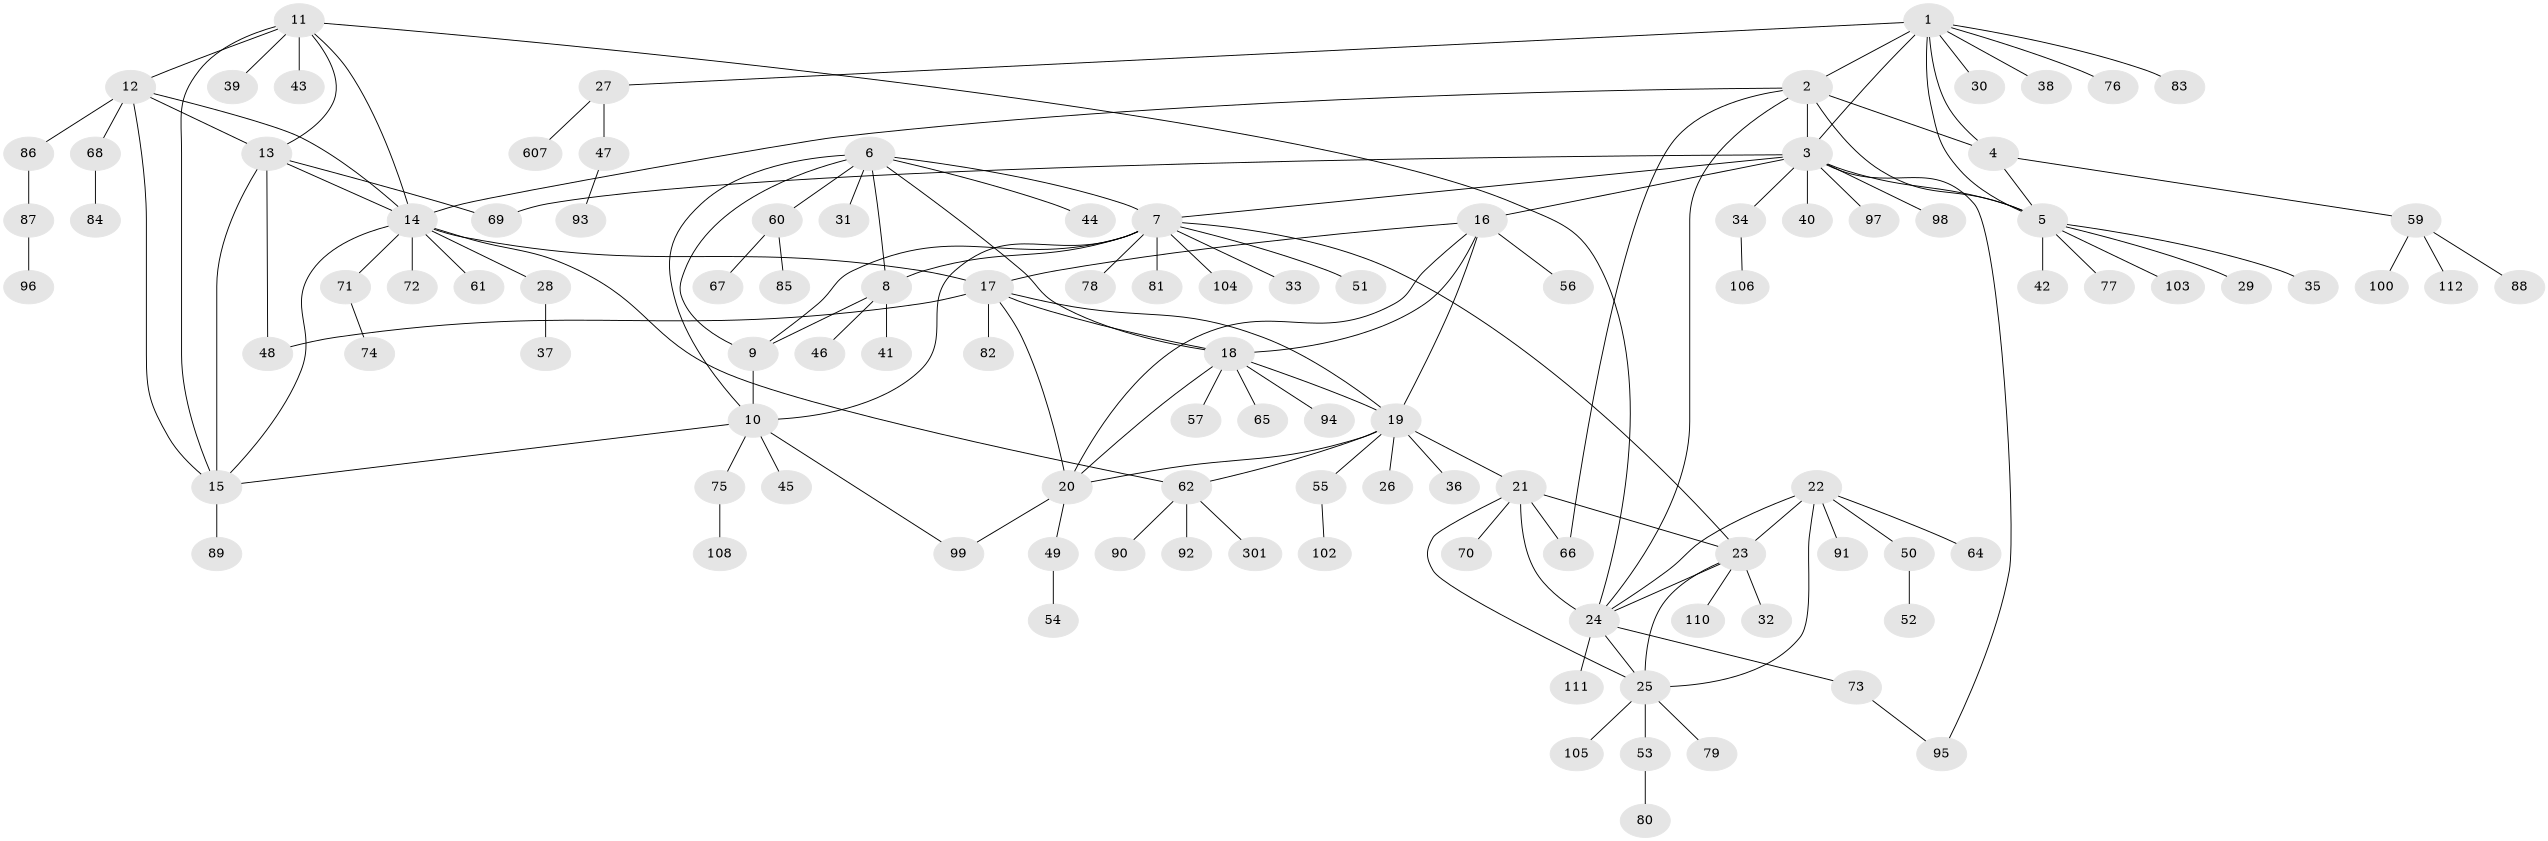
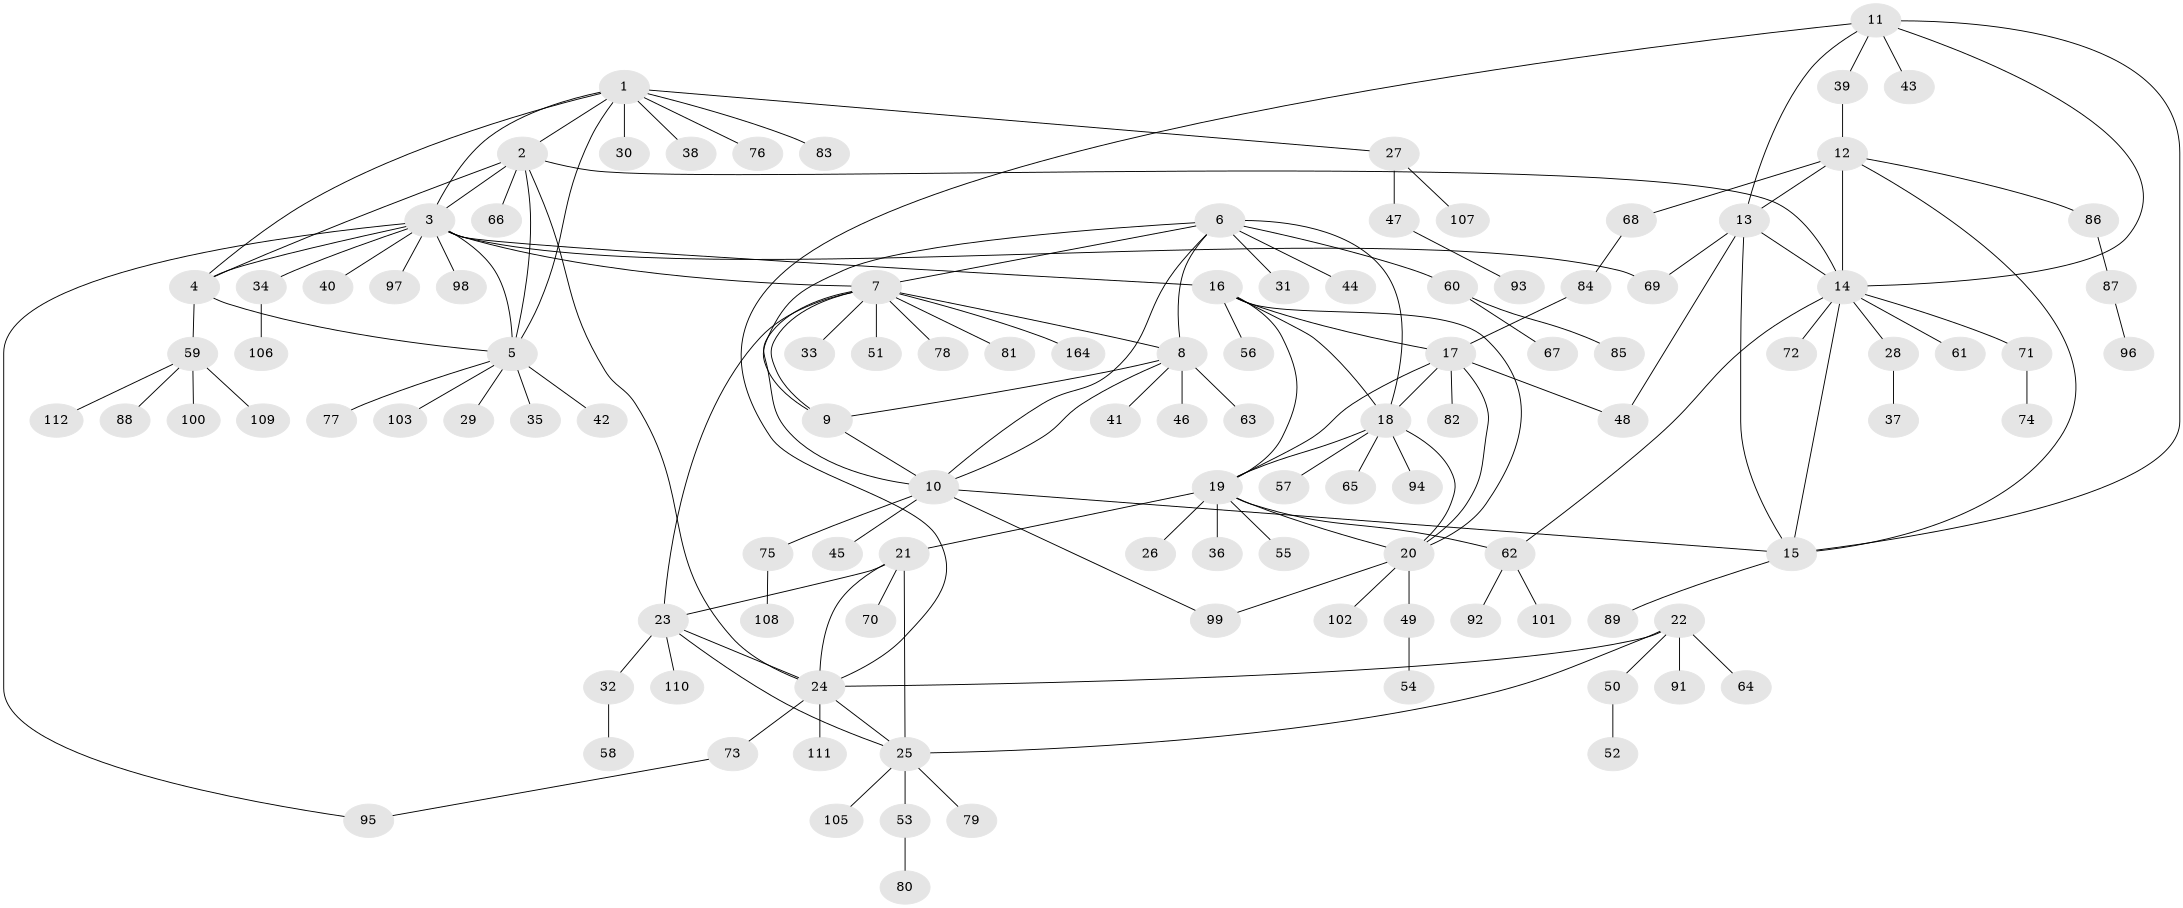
(202, 58) -> (1843, 121)
(535, 154) -> (1463, 220)
none -> (309, 249)
(699, 257) -> (1516, 322)
(1226, 287) -> (1078, 354)
none -> (263, 421)
none -> (1249, 421)
none -> (1060, 423)
(1323, 521) -> (1375, 587)
(1545, 521) -> none
(1779, 521) -> none
(1120, 554) -> none
(1255, 554) -> (1544, 621)
none -> (609, 754)
